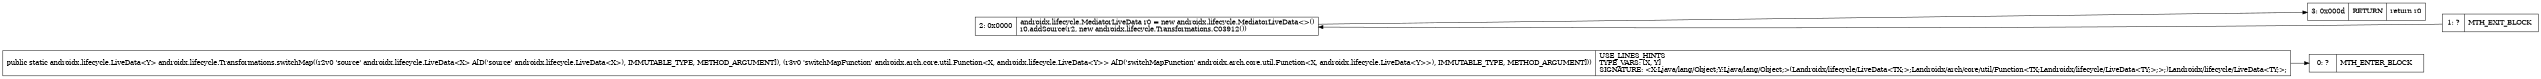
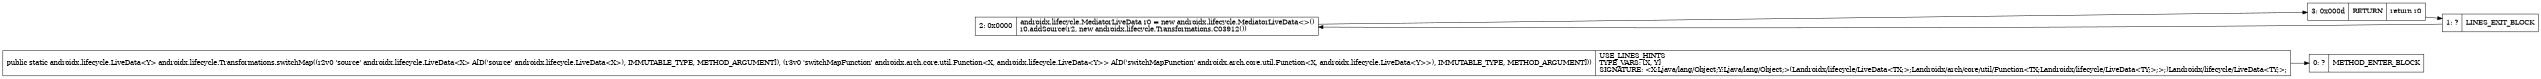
none -> (2432, 18)
(2500, 23) -> (2500, 23)
(2376, 63) -> (2376, 63)
